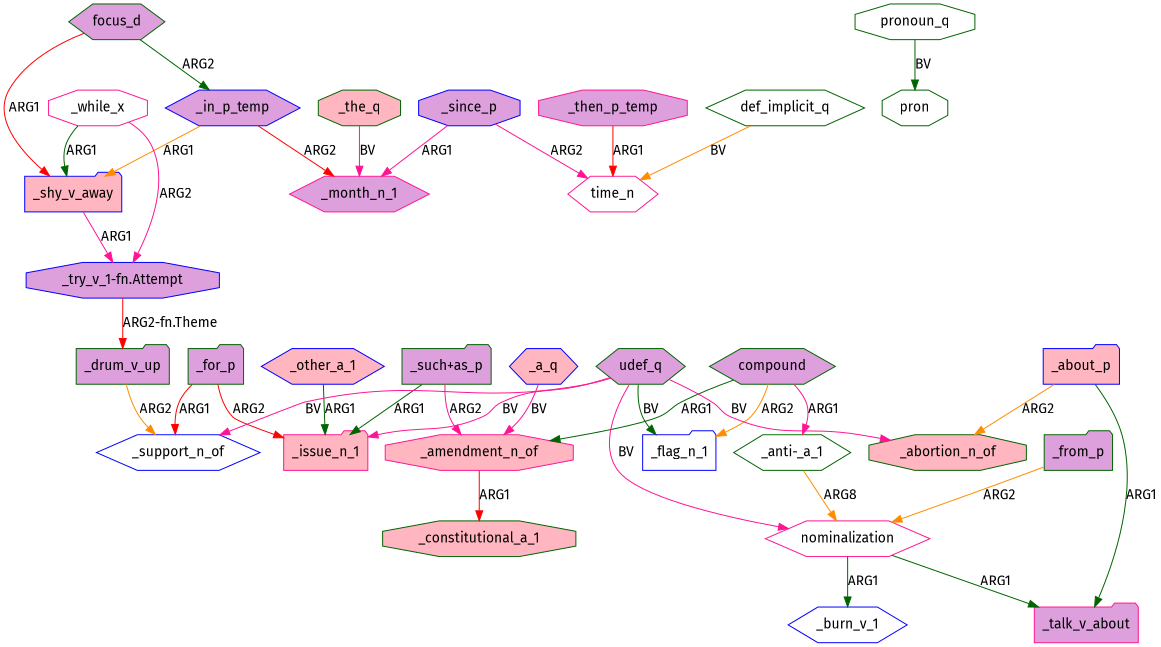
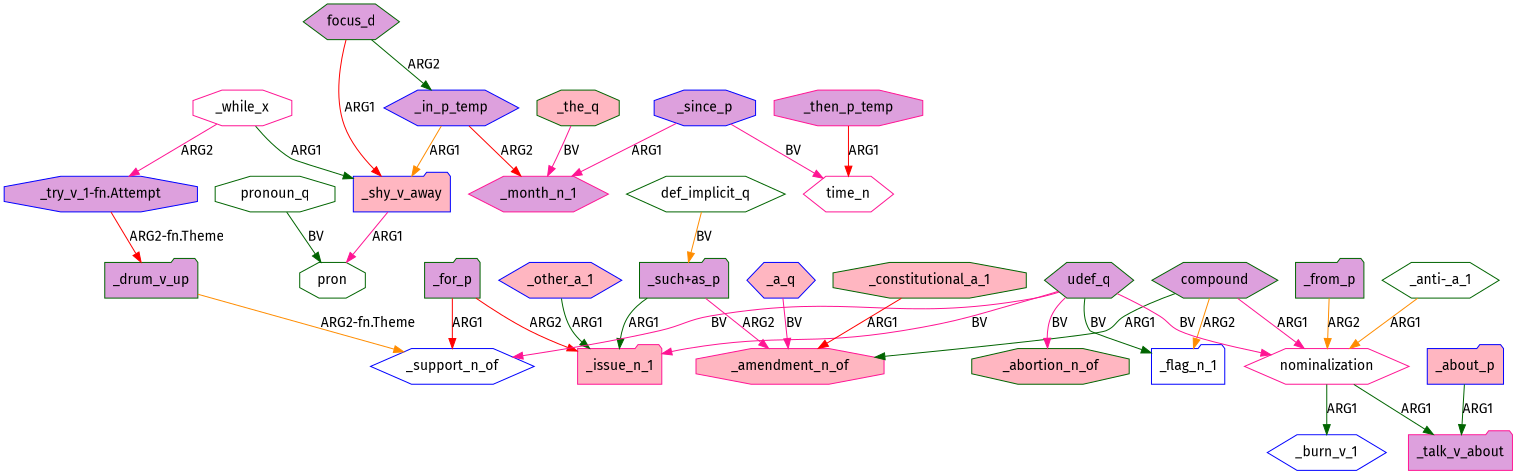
(567, 151) -> (793, 151)
(700, 151) -> (696, 232)
(95, 233) -> (370, 233)
(806, 403) -> (1267, 320)
(1019, 407) -> none
(156, 409) -> (368, 323)
(479, 491) -> (864, 321)
(841, 496) -> (1406, 323)
